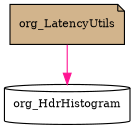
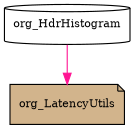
(67, 59) -> (67, 59)
